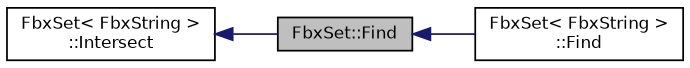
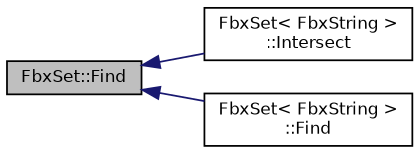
(255, 34) -> (182, 58)
